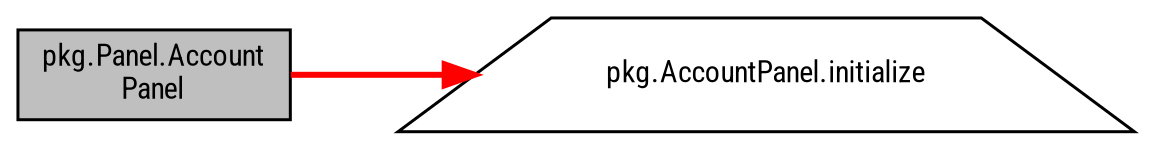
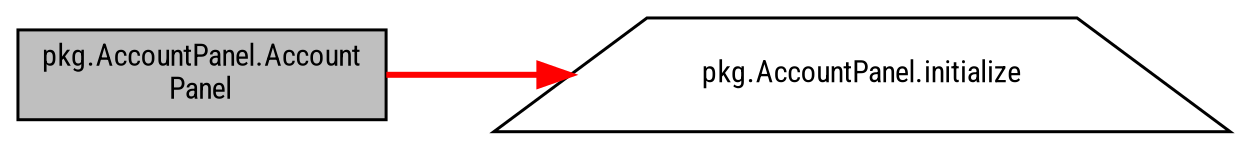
(154, 75) -> (202, 75)
